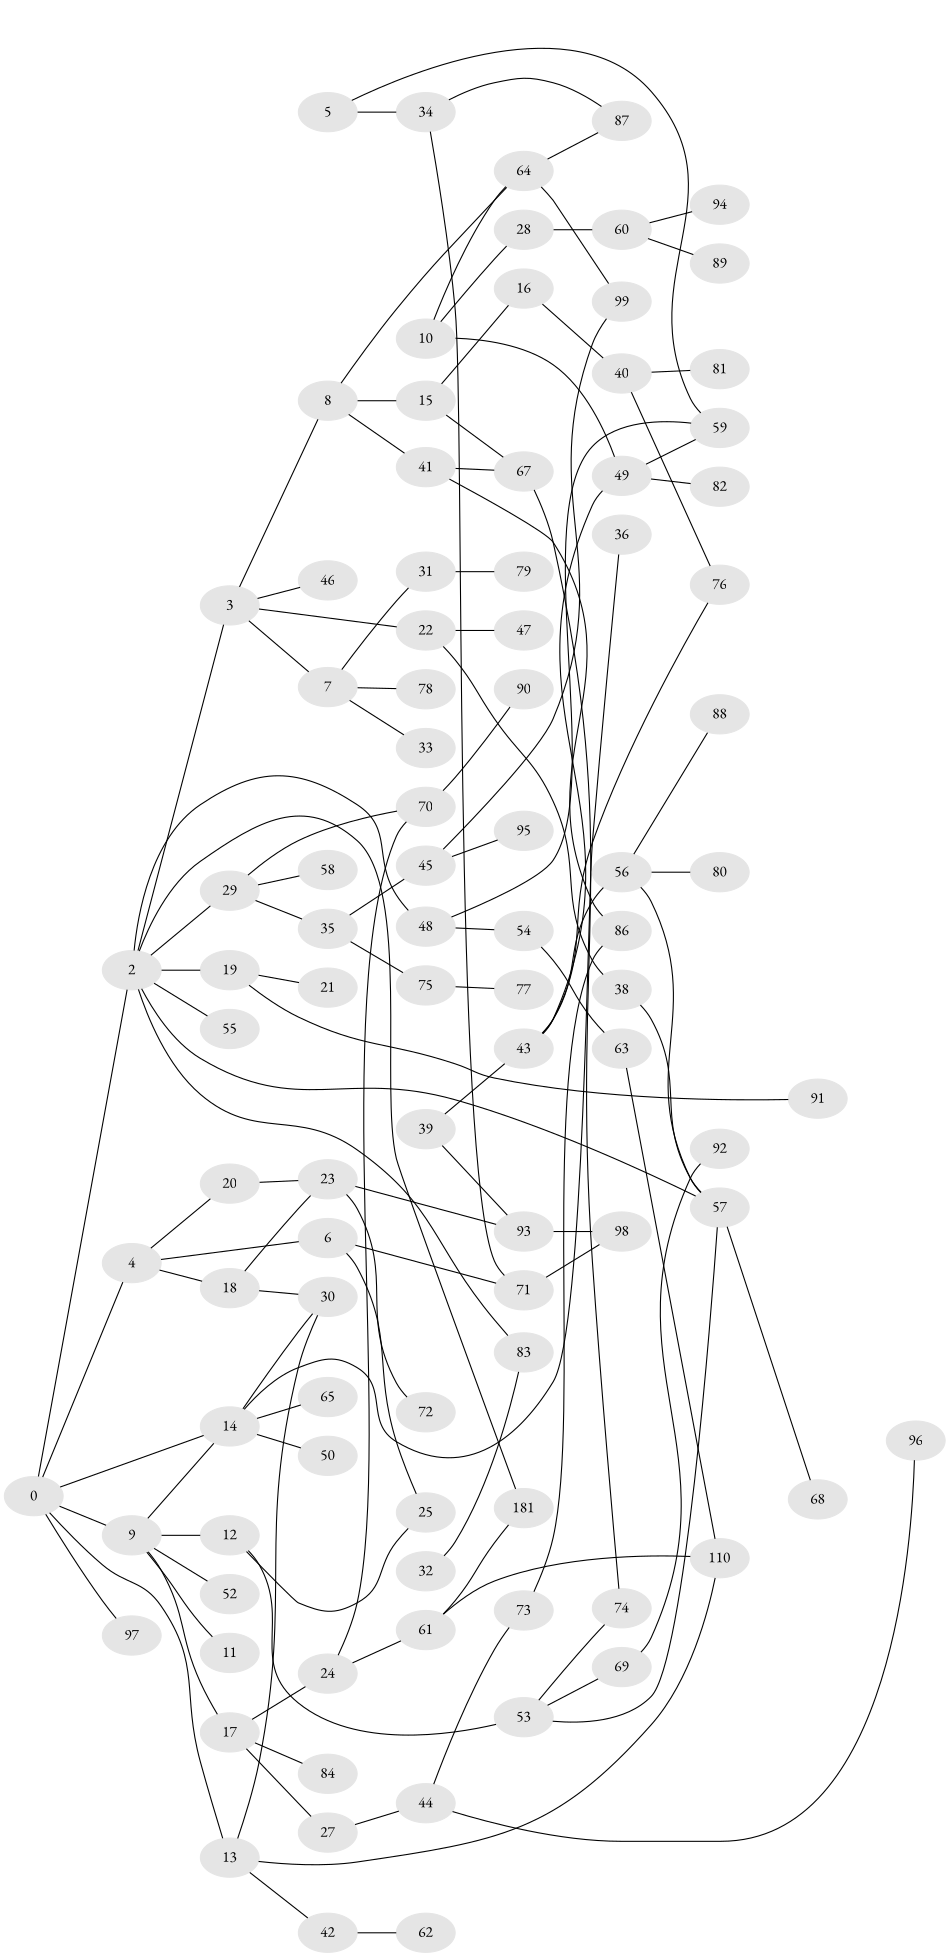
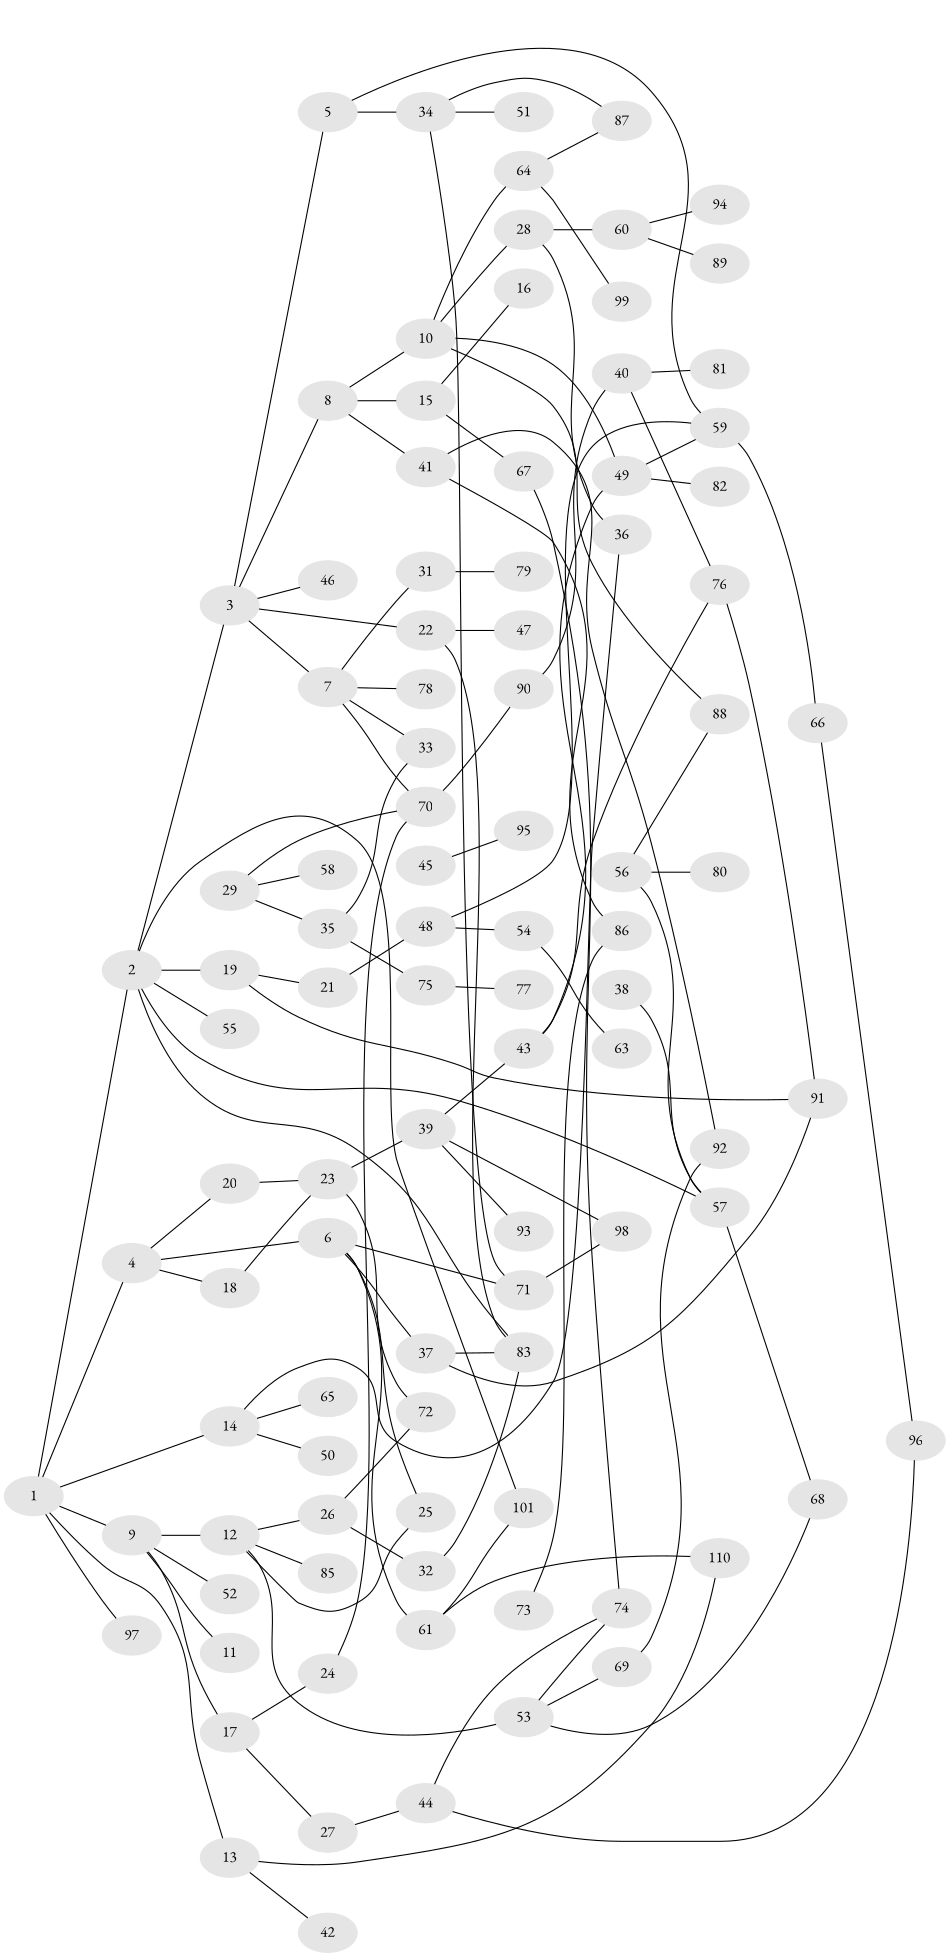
none -> (524, 112)
(419, 282) -> (377, 370)
(573, 331) -> (575, 532)
none -> (279, 359)
none -> (574, 368)
(475, 469) -> (615, 728)
(579, 574) -> none
none -> (599, 576)
none -> (818, 723)
none -> (375, 748)
(257, 778) -> (363, 966)
(551, 798) -> (477, 973)
none -> (779, 840)
(371, 901) -> (377, 838)
(181, 931) -> none
(573, 960) -> none
(426, 1205) -> (377, 1154)
(583, 1232) -> (524, 1180)
(328, 1297) -> none
(671, 1303) -> none
none -> (426, 1353)
(181, 1481) -> none
(34, 1496) -> (34, 1496)
(524, 1508) -> (524, 1508)
none -> (328, 1515)
(690, 1516) -> (715, 1675)
none -> (328, 1573)
(377, 1652) -> (377, 1434)
(467, 1704) -> (498, 1684)
(328, 1774) -> none
(426, 1933) -> none
